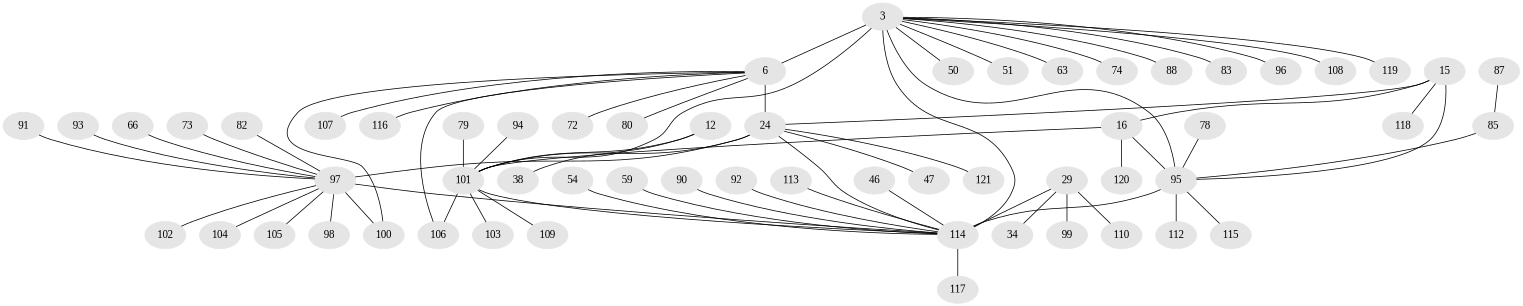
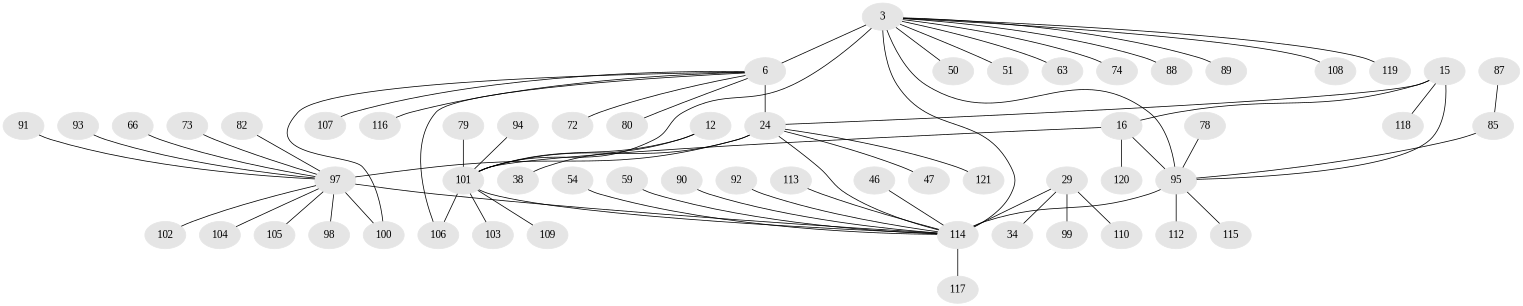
(1226, 71) -> (1226, 71)
(1281, 71) -> none
